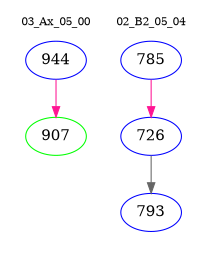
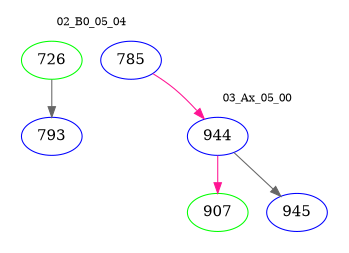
(151, 23) -> (91, 23)
(151, 93) -> (186, 99)
(151, 136) -> (52, 60)
none -> (297, 212)
